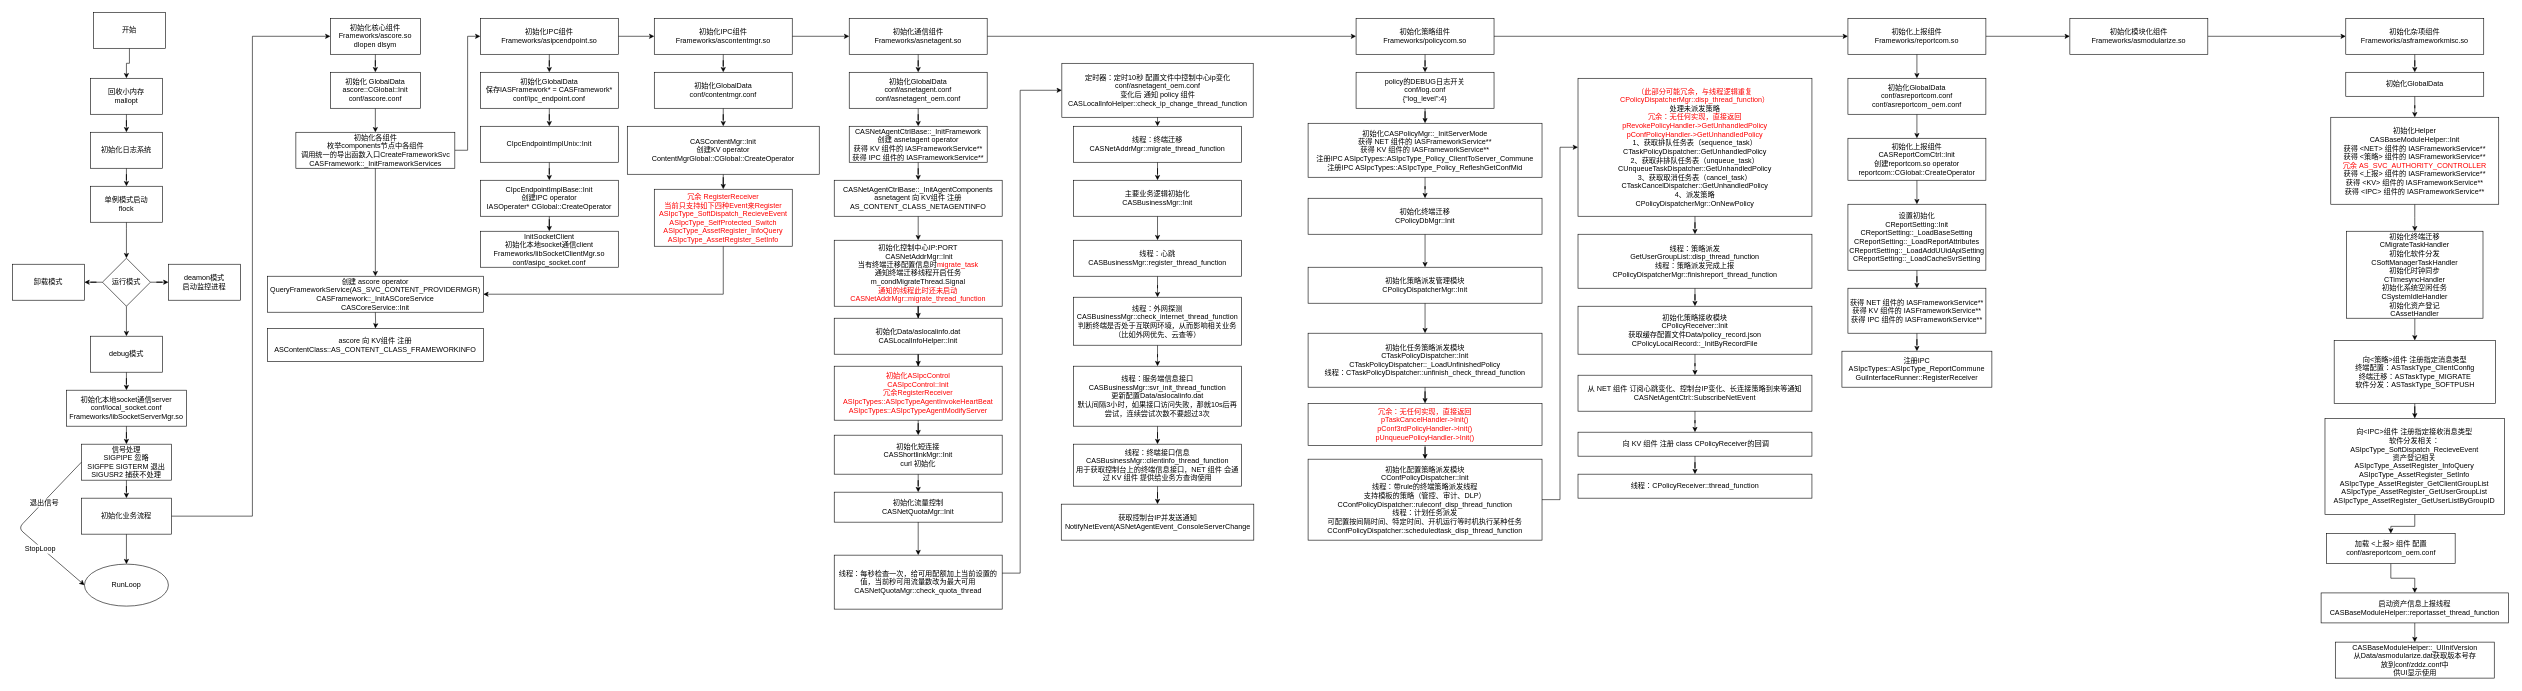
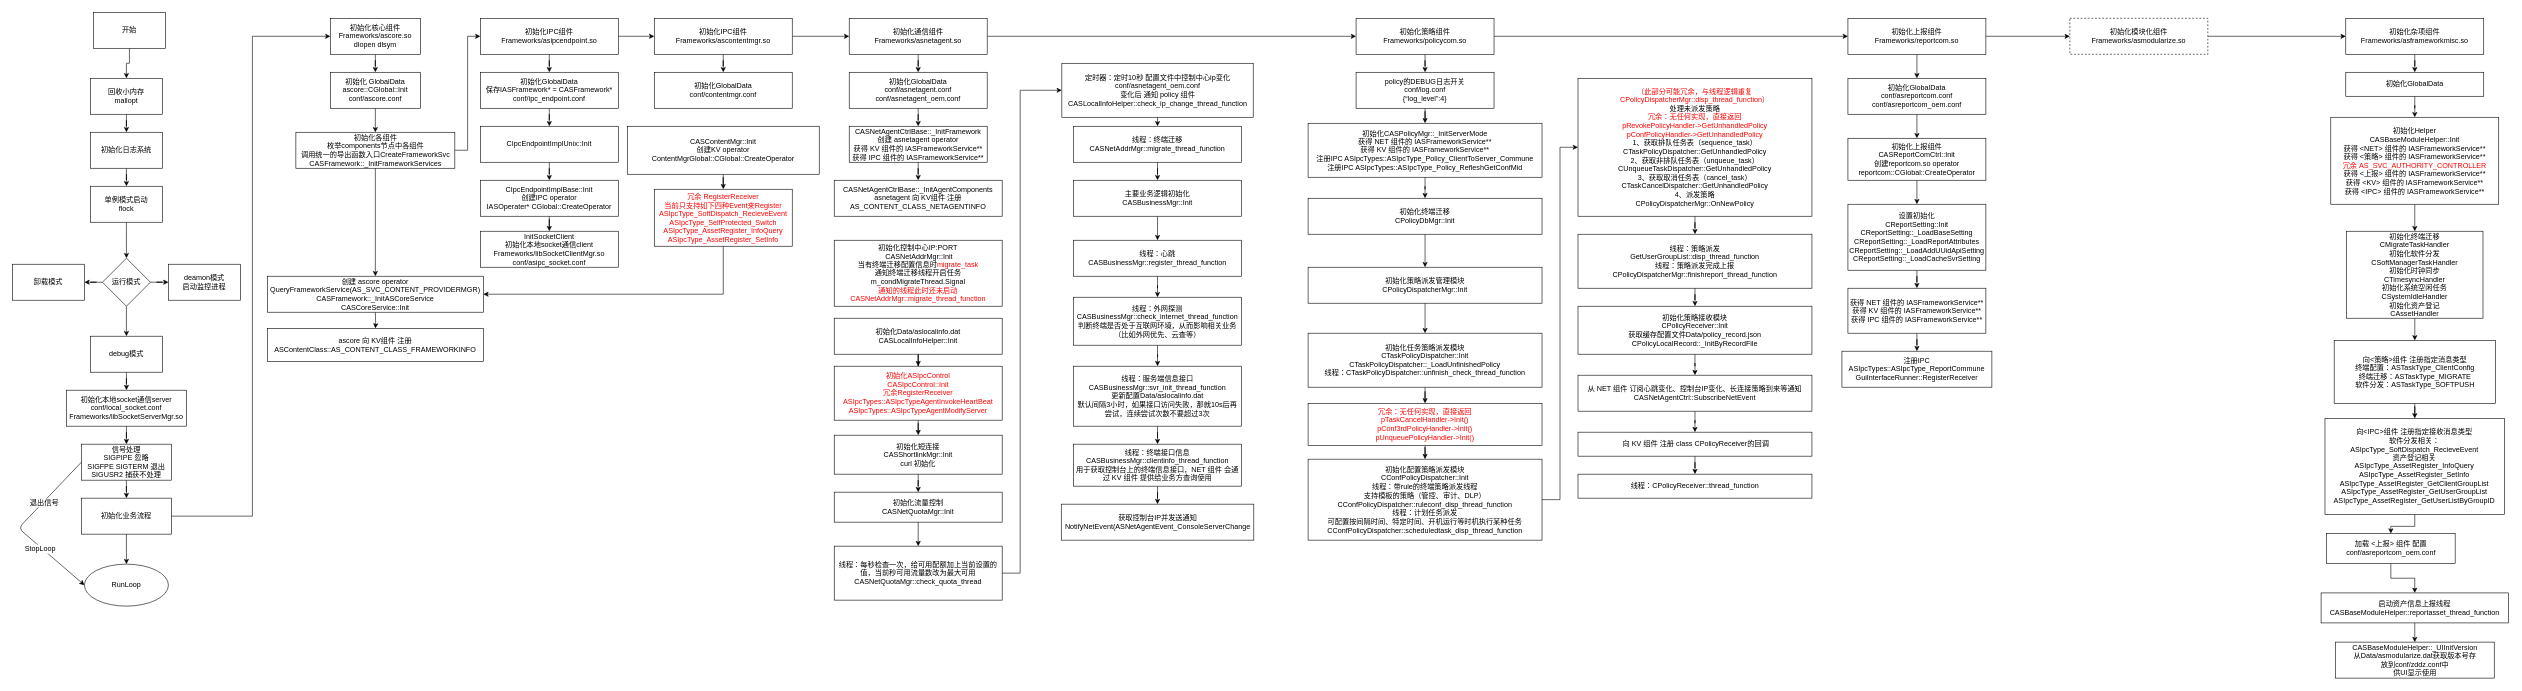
(2139, 36) -> (2139, 36)
(723, 117) -> none
(918, 234) -> none
(918, 314) -> none
(918, 582) -> (918, 573)
